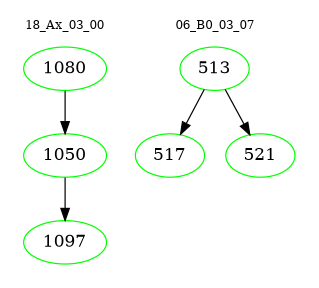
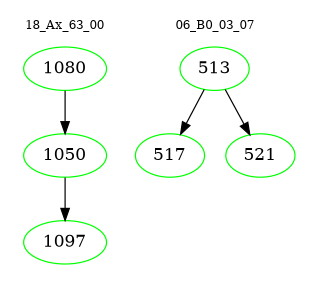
(65, 26) -> (65, 26)
